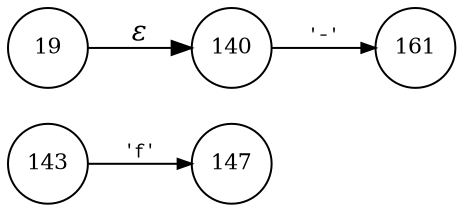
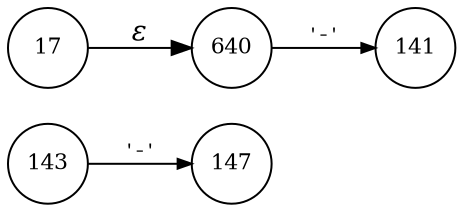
(48, 48) -> (48, 48)
(232, 48) -> (232, 48)
(415, 48) -> (415, 48)
(140, 152) -> (140, 152)
